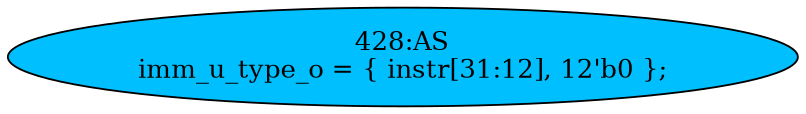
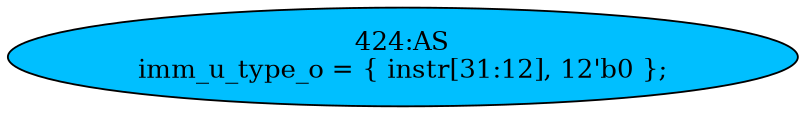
(403, 57) -> (403, 57)
